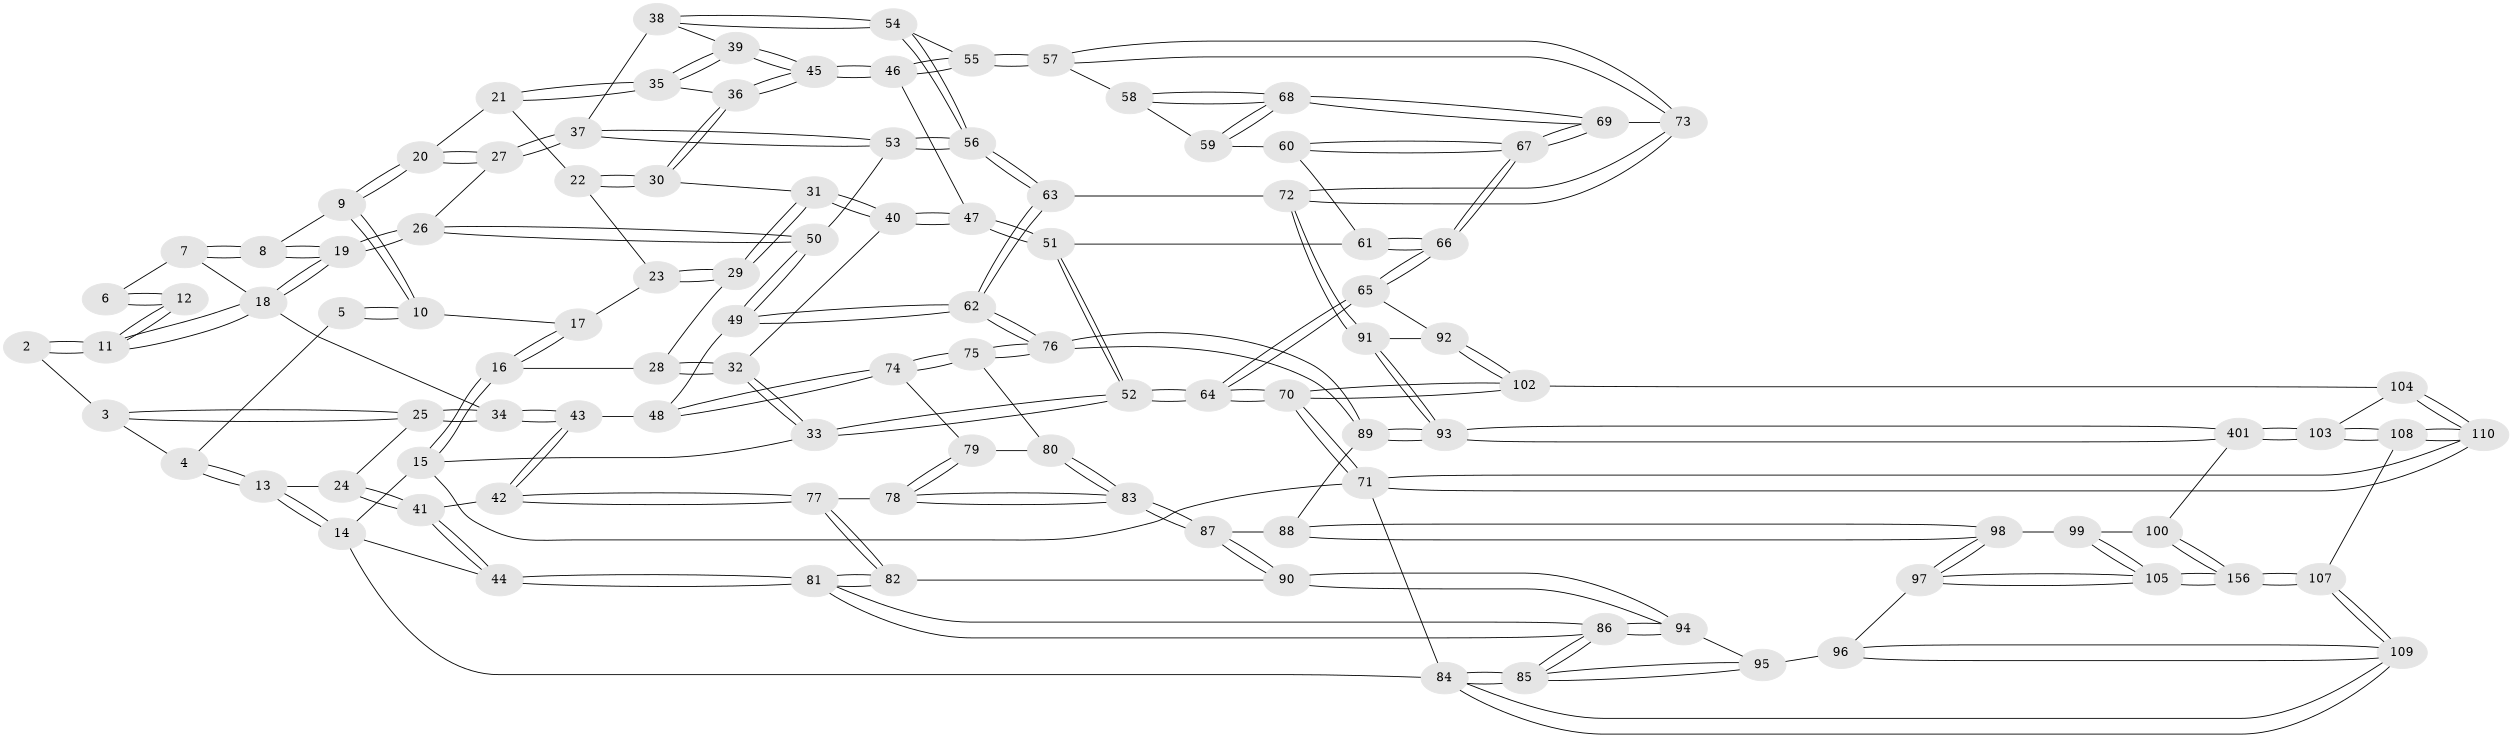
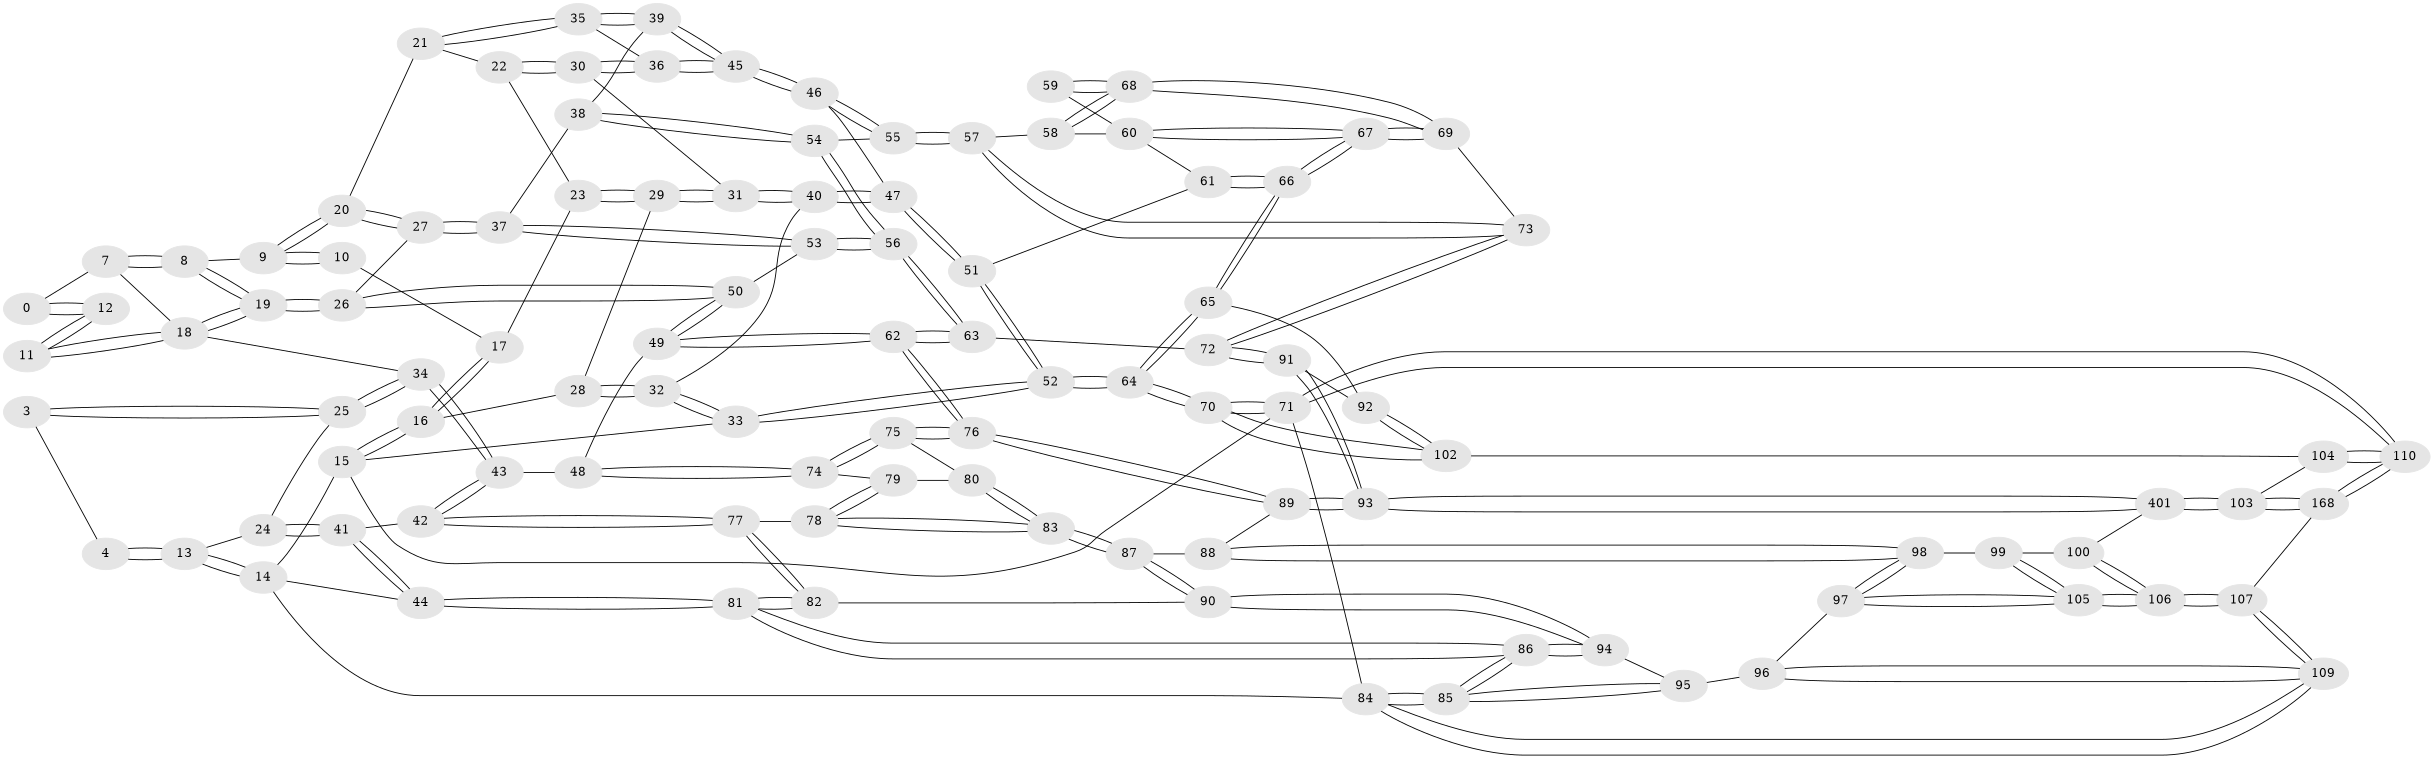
(1169, 122) -> (1090, 134)
(106, 299) -> (27, 309)
(342, 313) -> none
(27, 347) -> none
(2402, 435) -> (2323, 504)
(2239, 579) -> (2160, 600)
